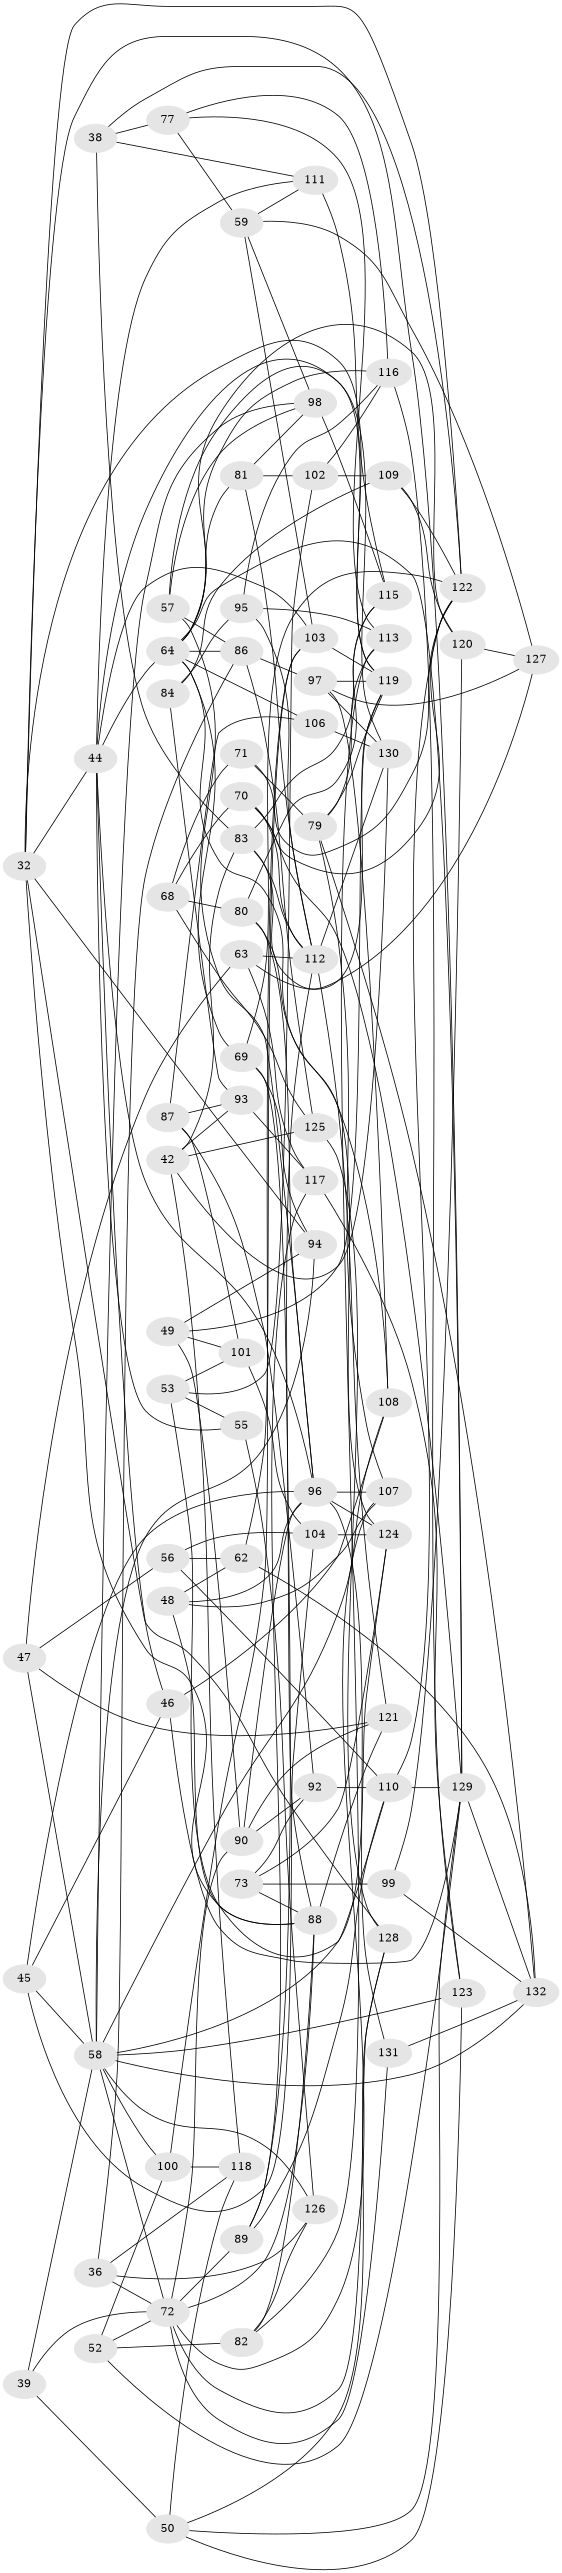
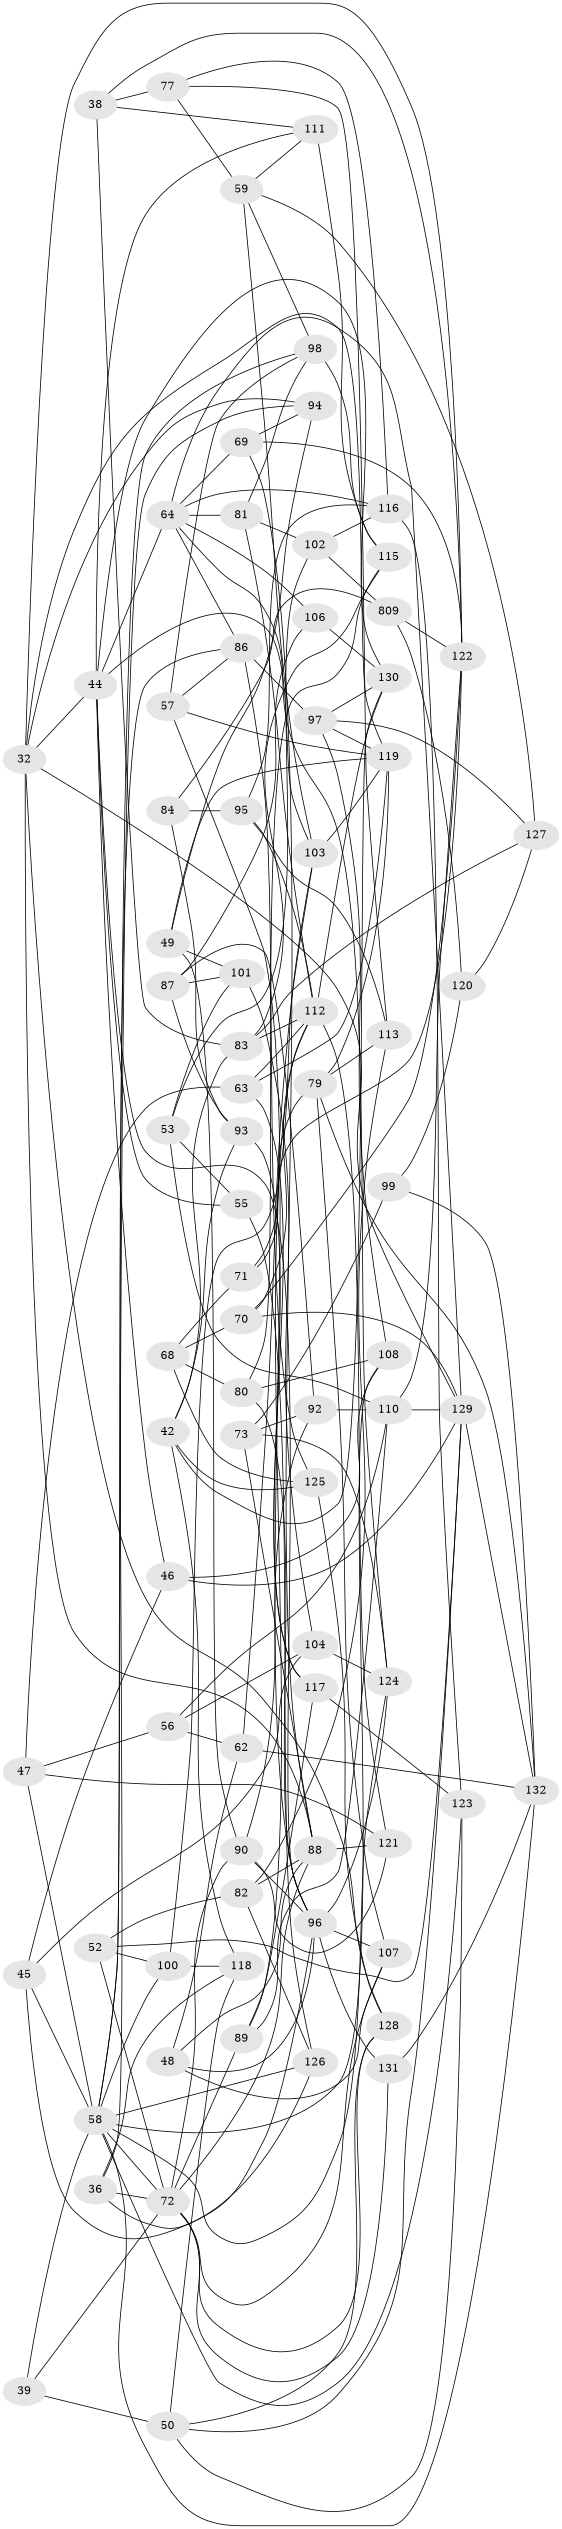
(328, 327) -> none
(389, 476) -> (389, 612)
